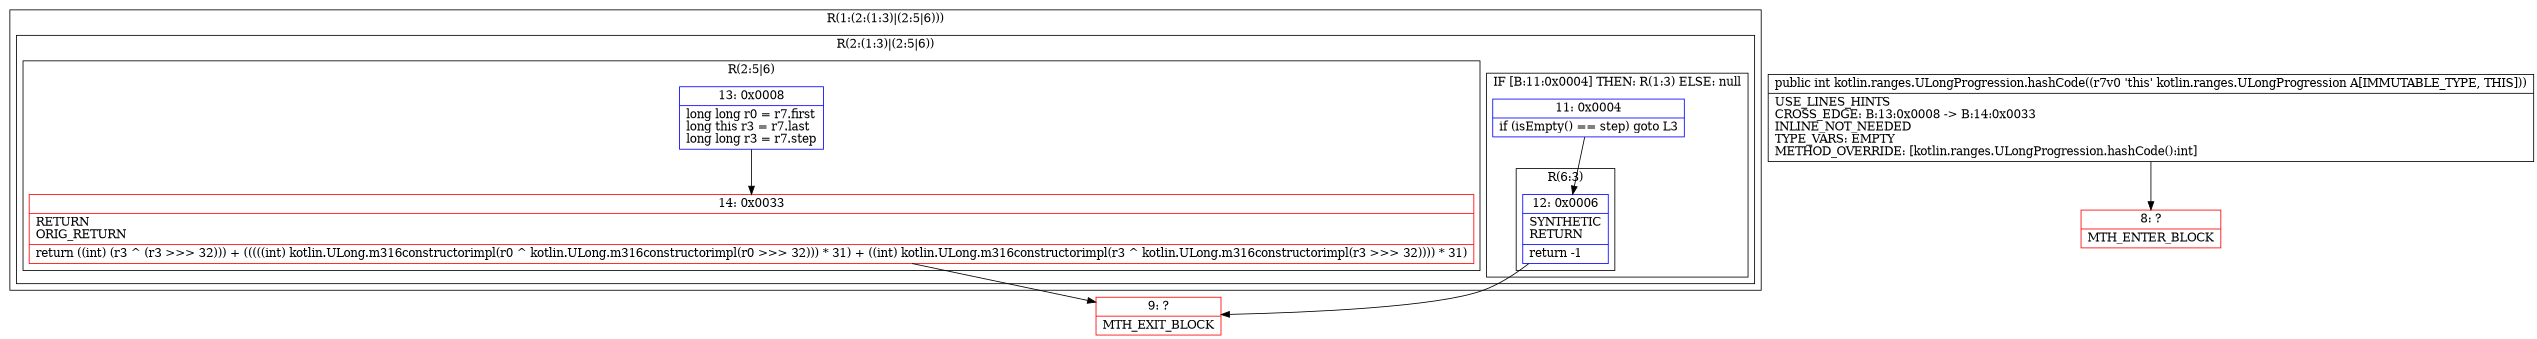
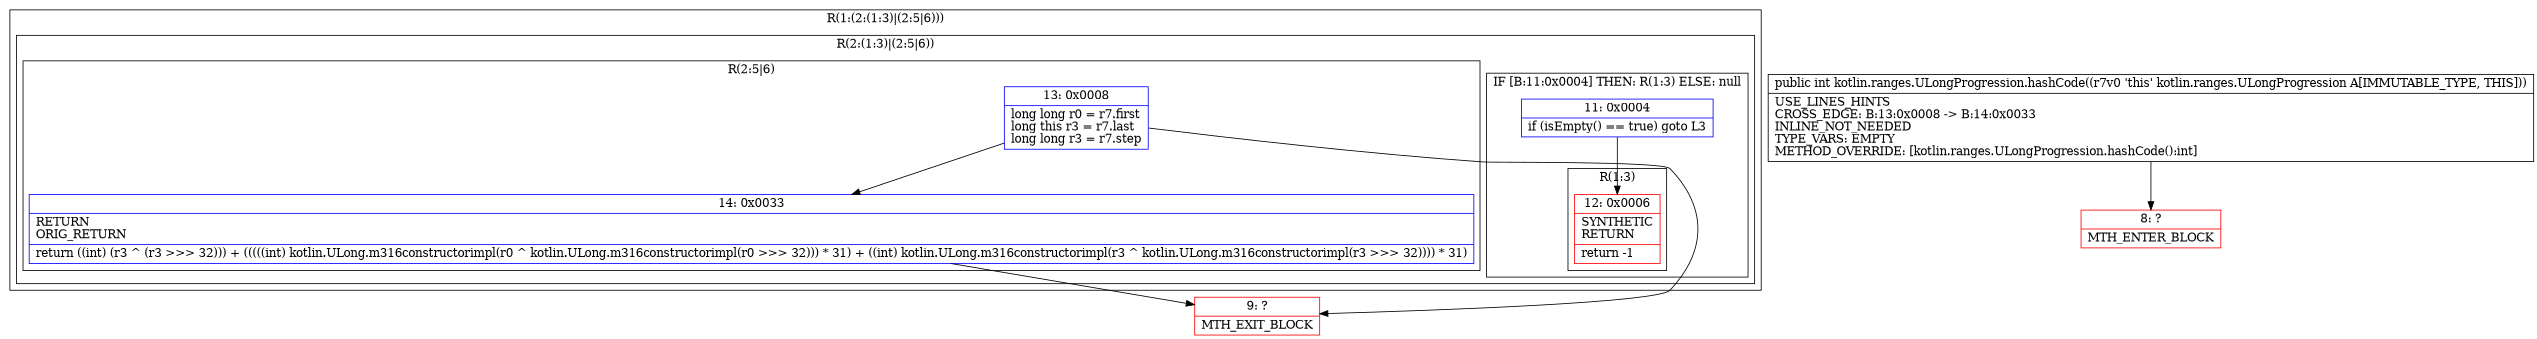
(1589, 127) -> (1617, 127)
(1566, 178) -> (1617, 178)
(752, 229) -> (752, 229)
(1566, 229) -> (1617, 229)
(1384, 307) -> (1672, 171)
